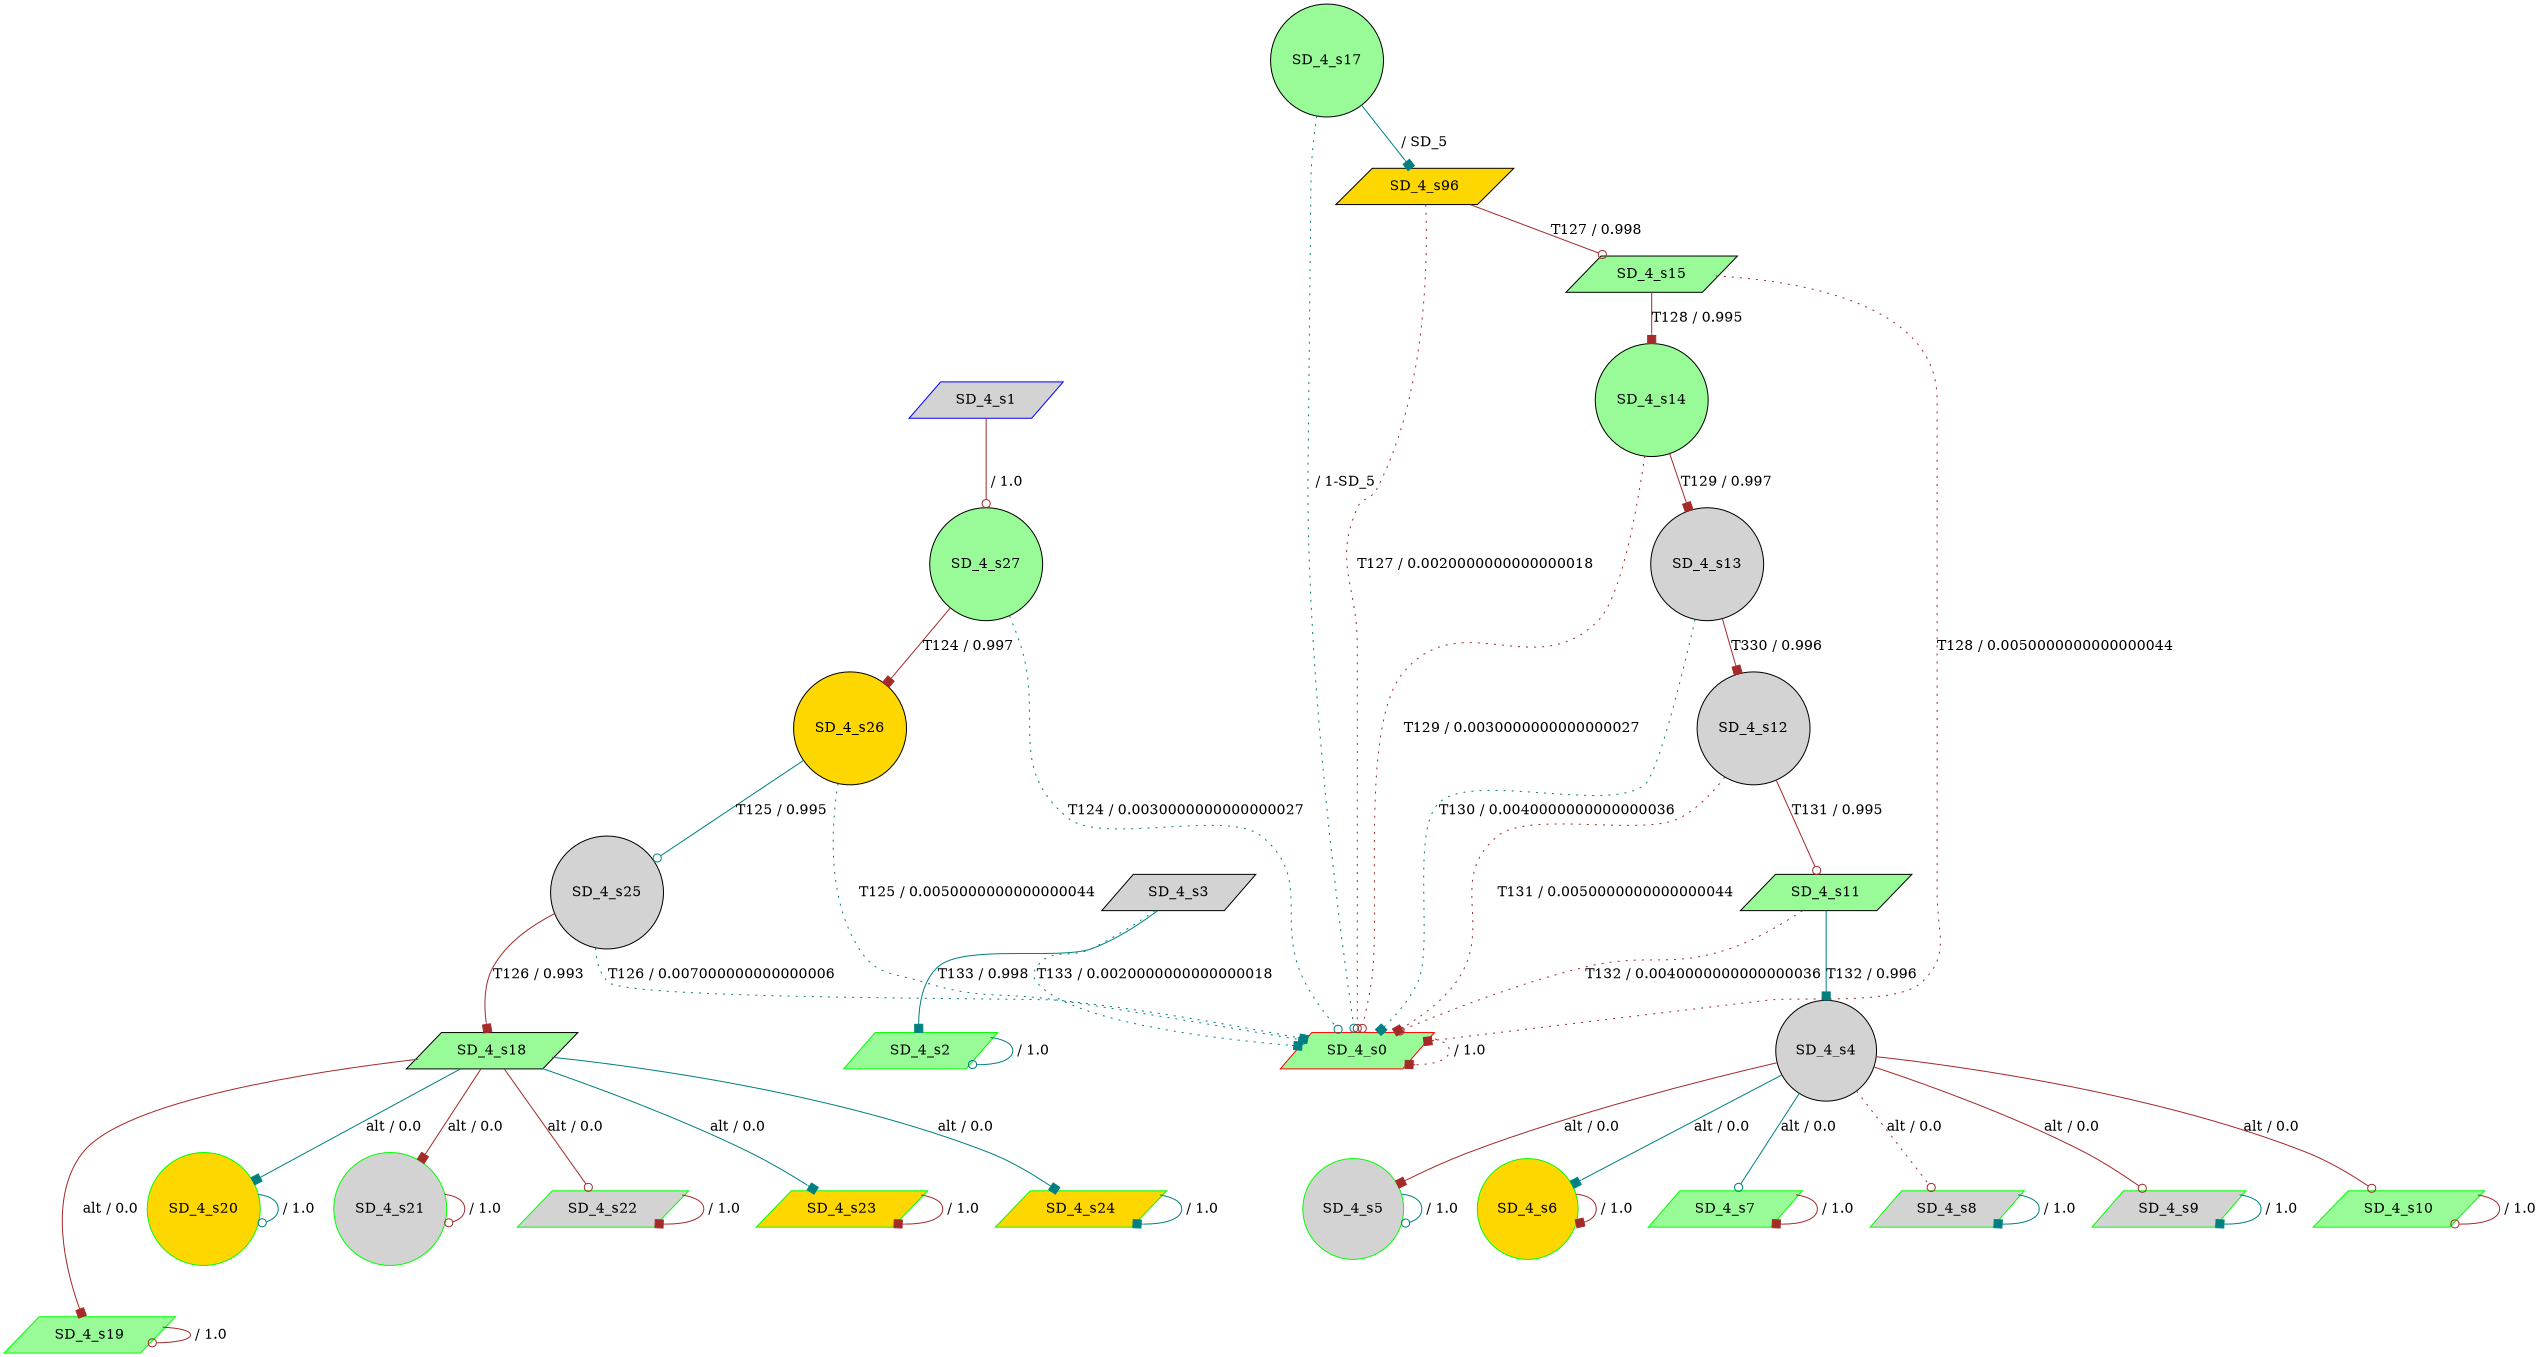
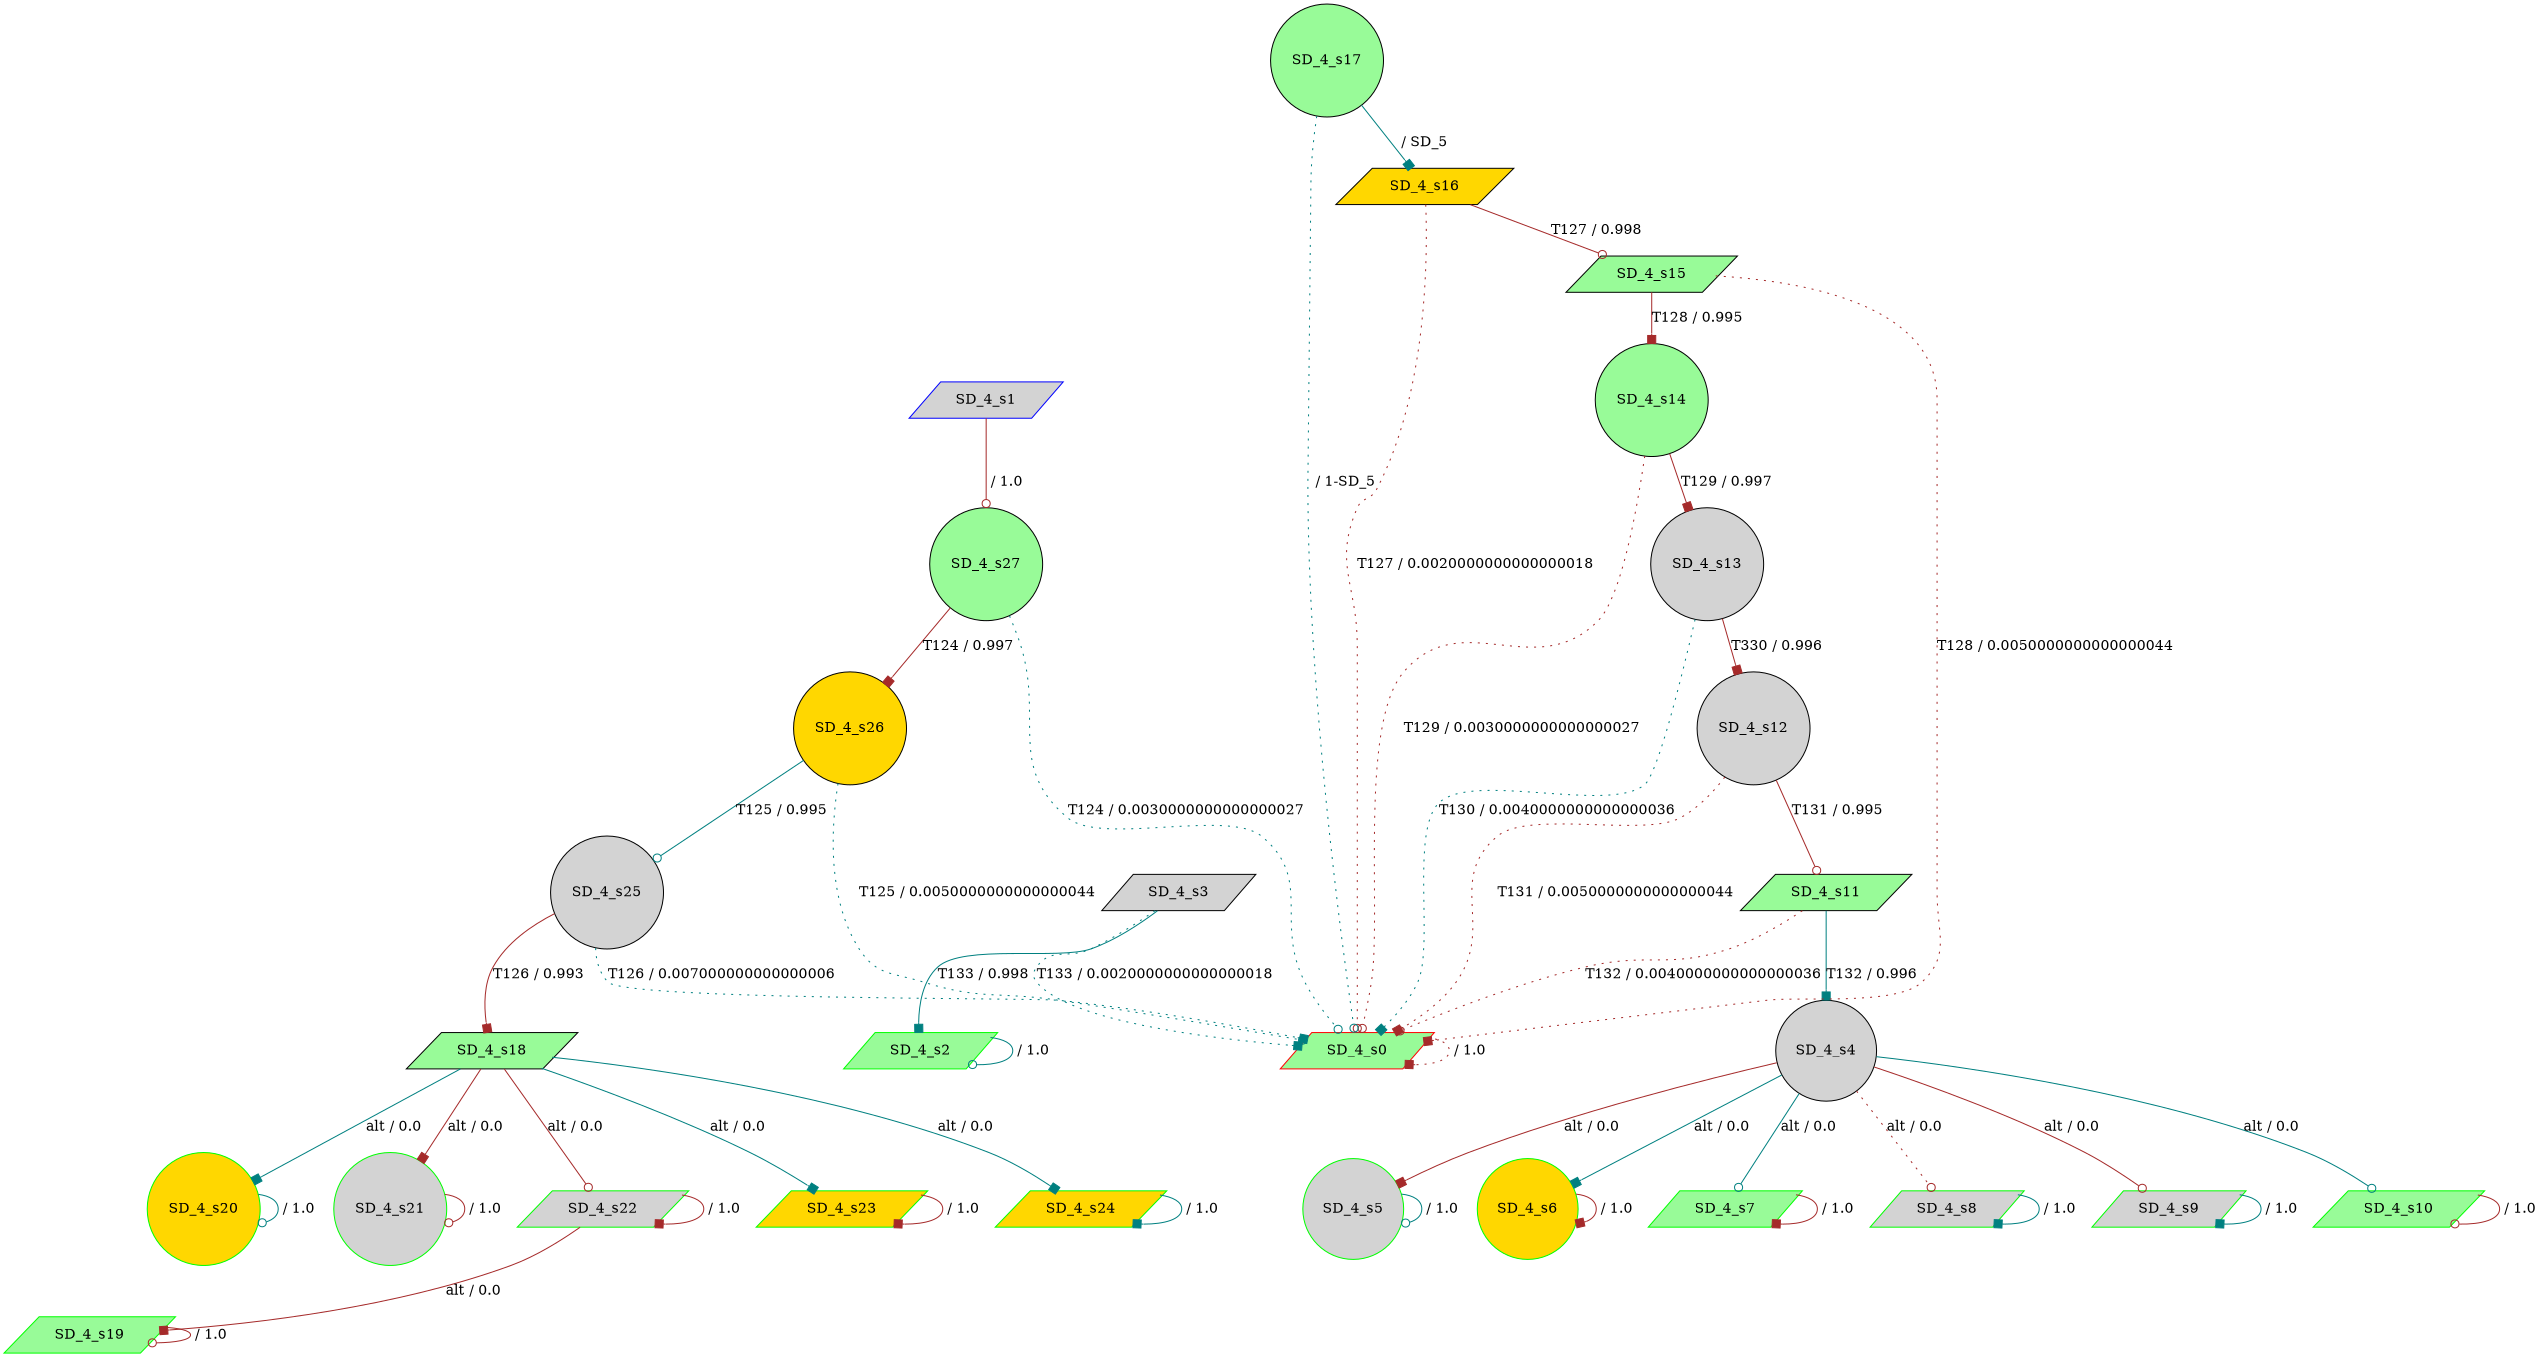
(1425, 186) -> (1425, 186)
(2129, 1099) -> (2129, 1099)
(166, 1108) -> (382, 1301)
